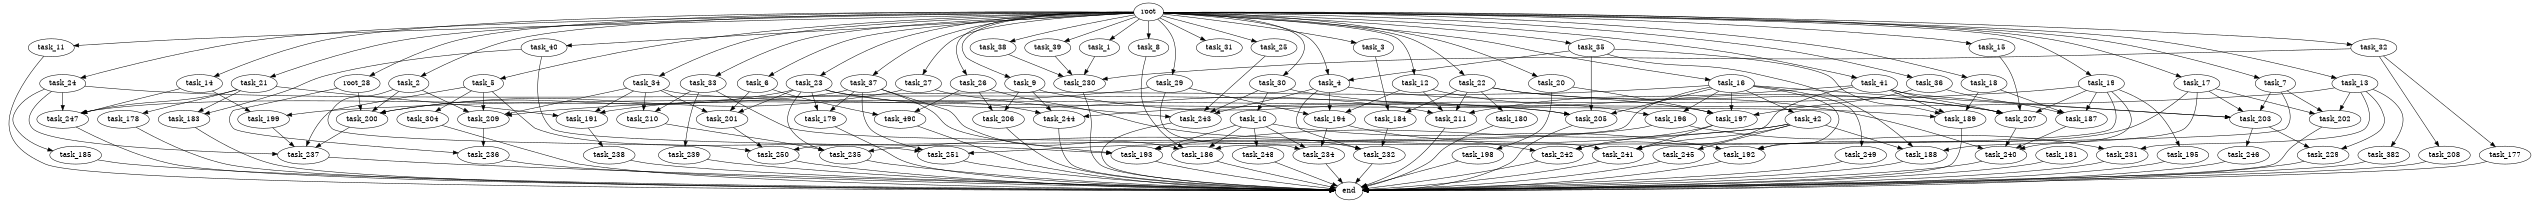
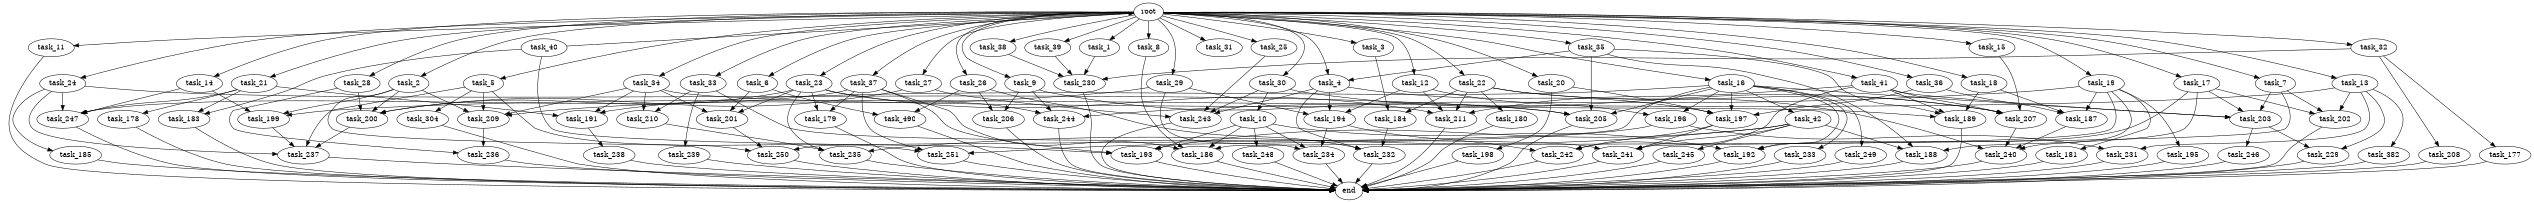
(853, 29) -> (848, 30)
(357, 84) -> (357, 84)
(2065, 100) -> (2143, 130)
none -> (328, 104)
none -> (1800, 155)
